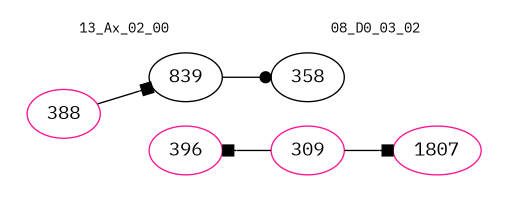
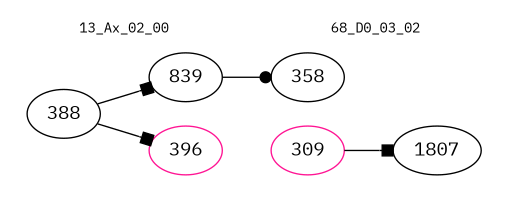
(376, 29) -> (376, 29)
(64, 114) -> (64, 114)
(252, 150) -> (118, 130)
(437, 150) -> (437, 150)
